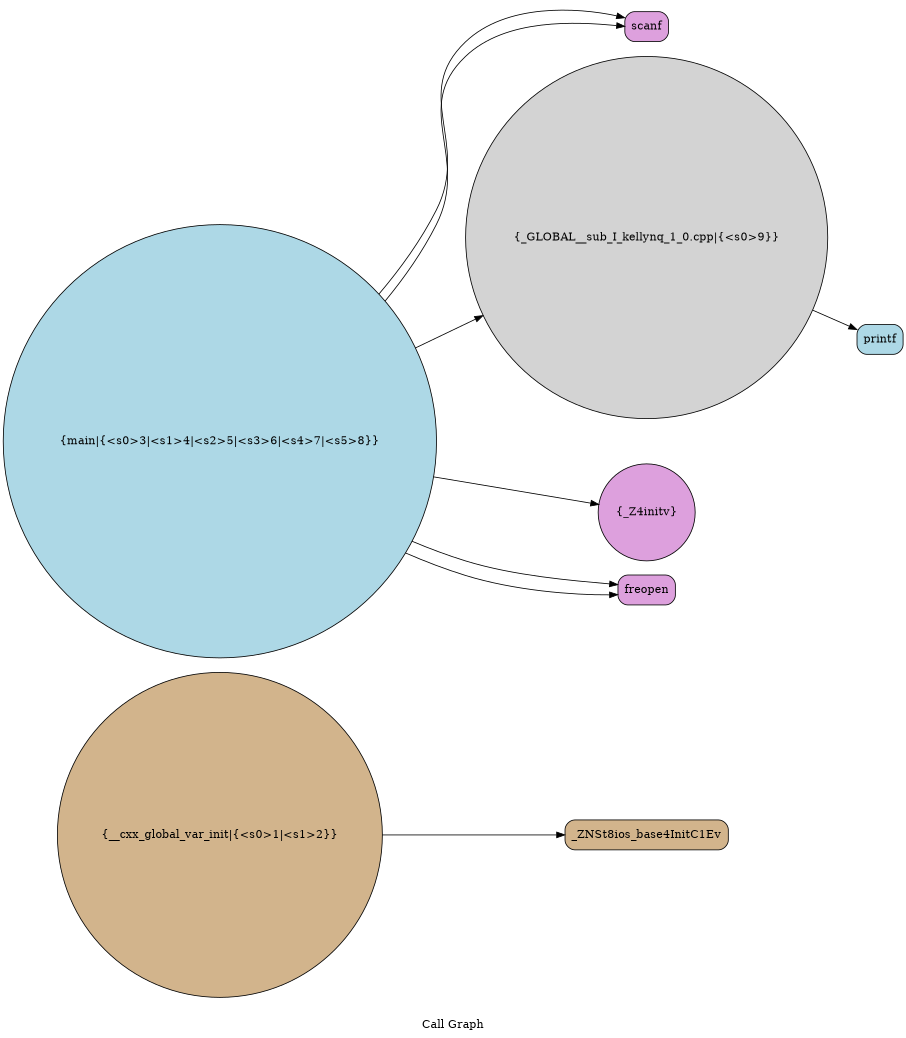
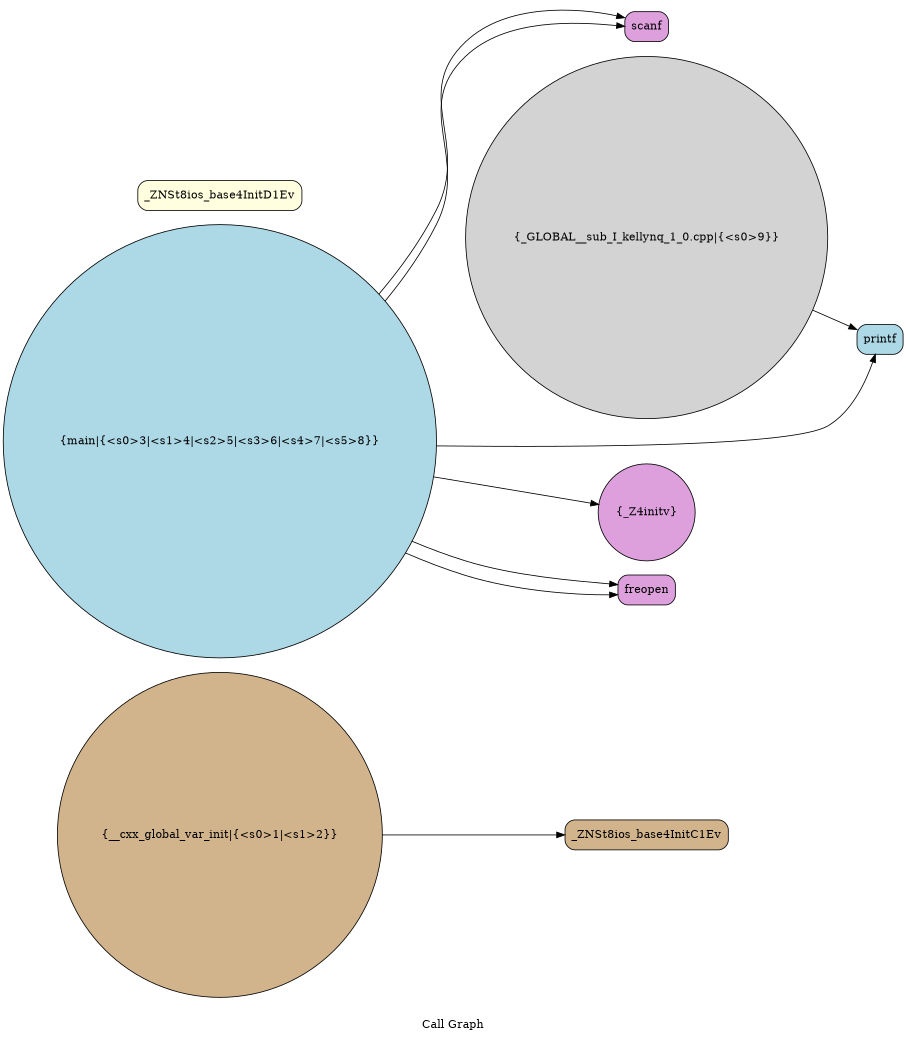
none -> (220, 196)
(445, 334) -> (673, 444)
